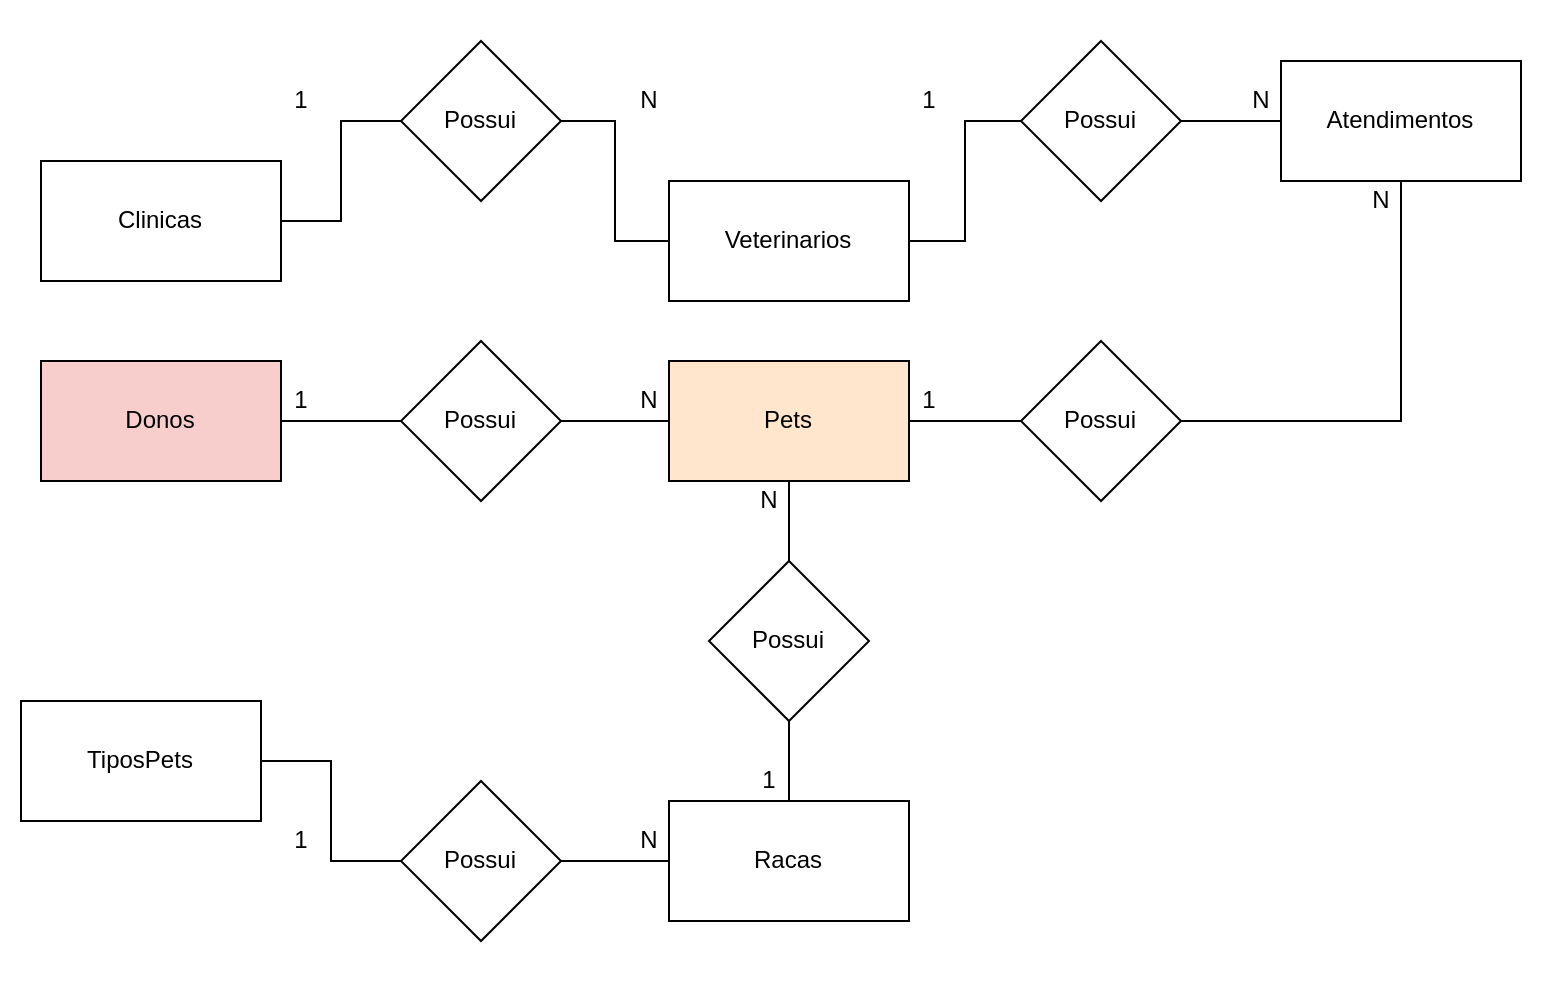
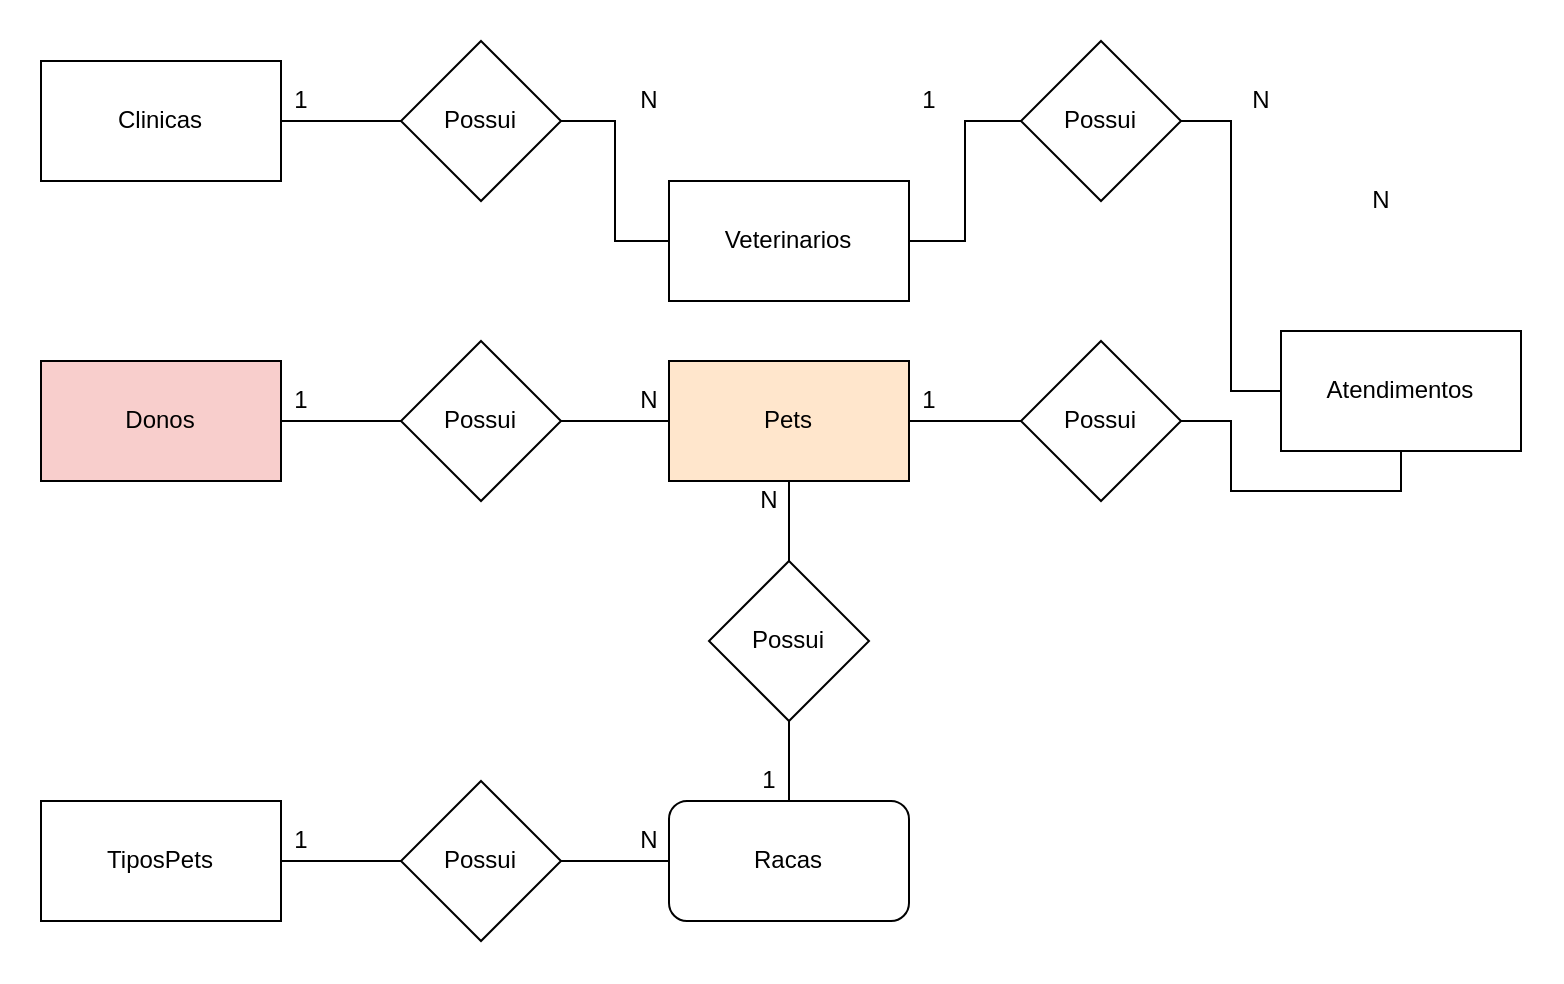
(1401, 121) -> (1401, 391)
(161, 221) -> (161, 121)
(141, 761) -> (161, 861)
(789, 861) -> (789, 861)
